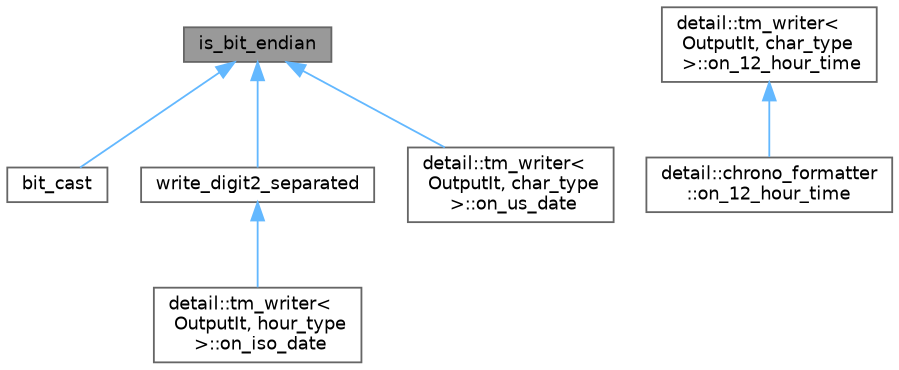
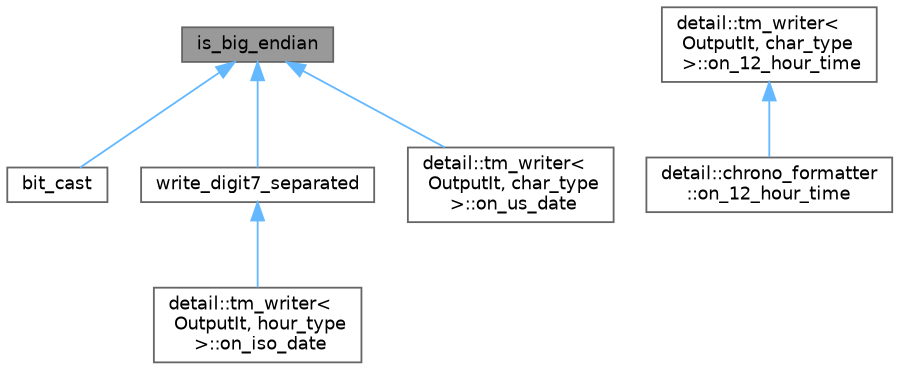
(258, 45) -> (258, 45)
(258, 185) -> (258, 185)
